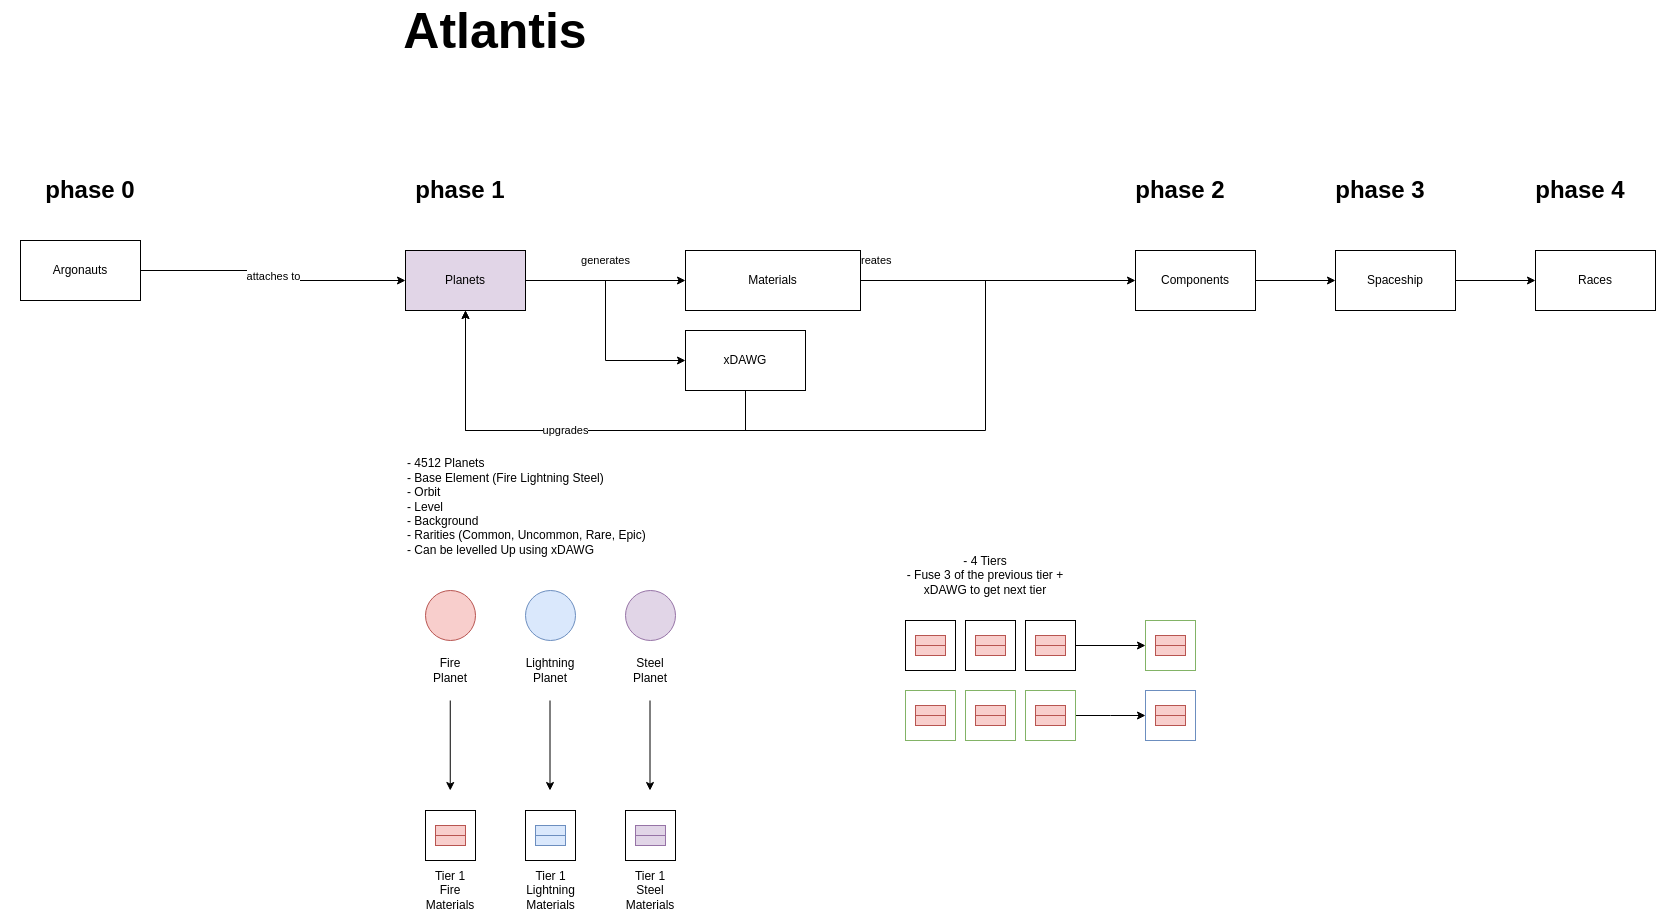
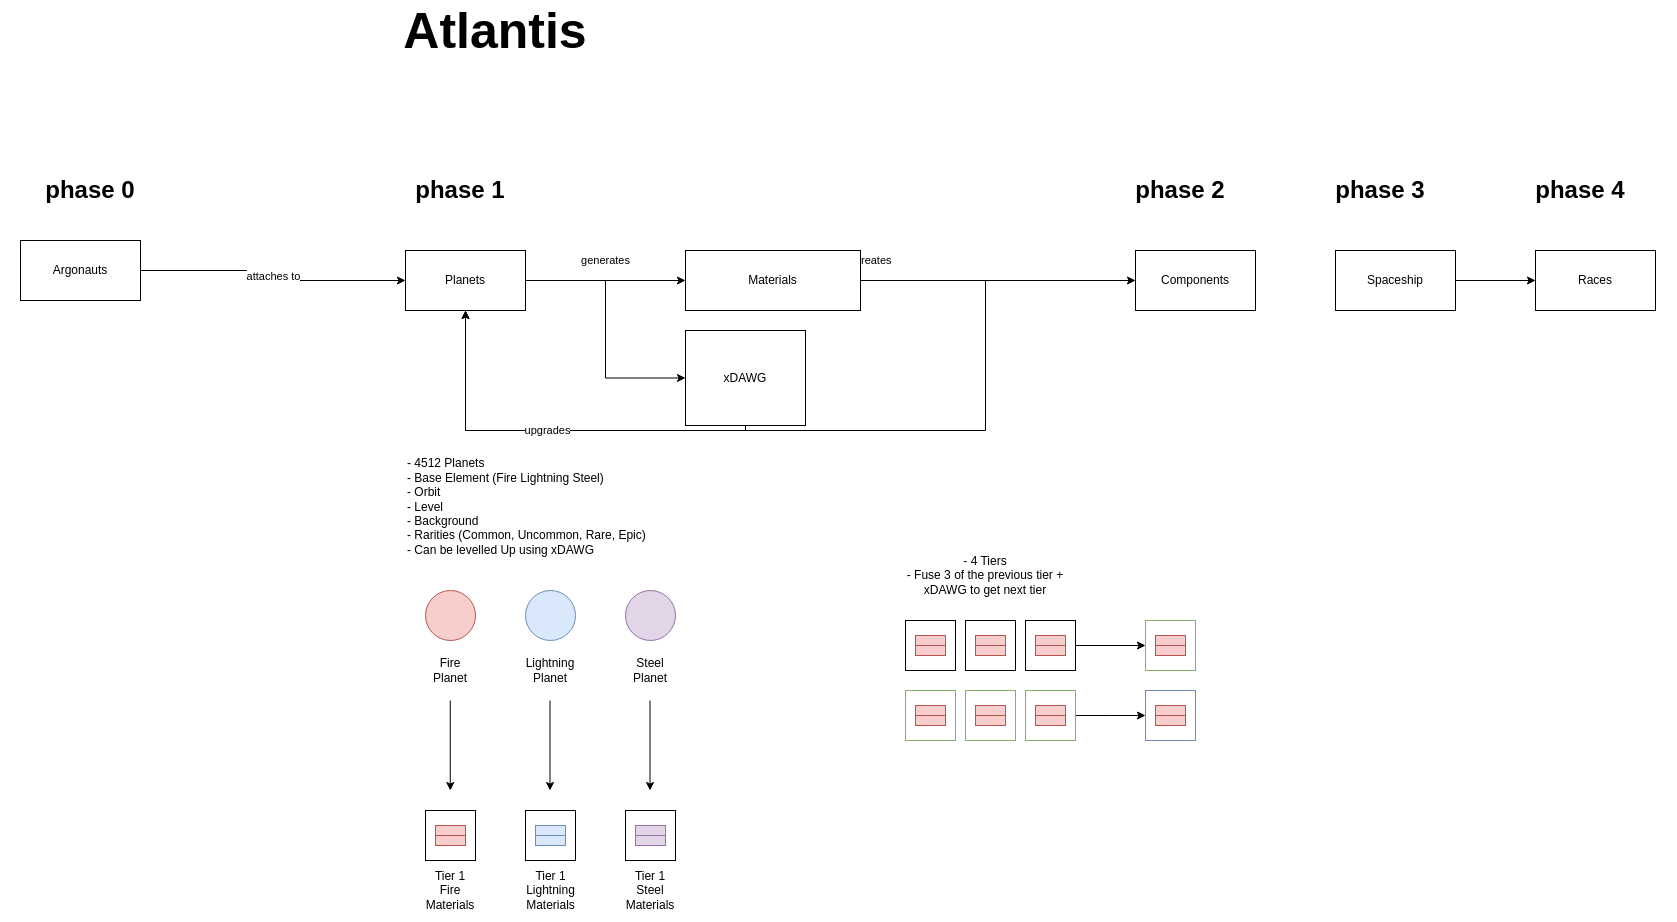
(466, 281) -> (466, 281)
(1292, 281) -> none
(746, 361) -> (746, 378)
